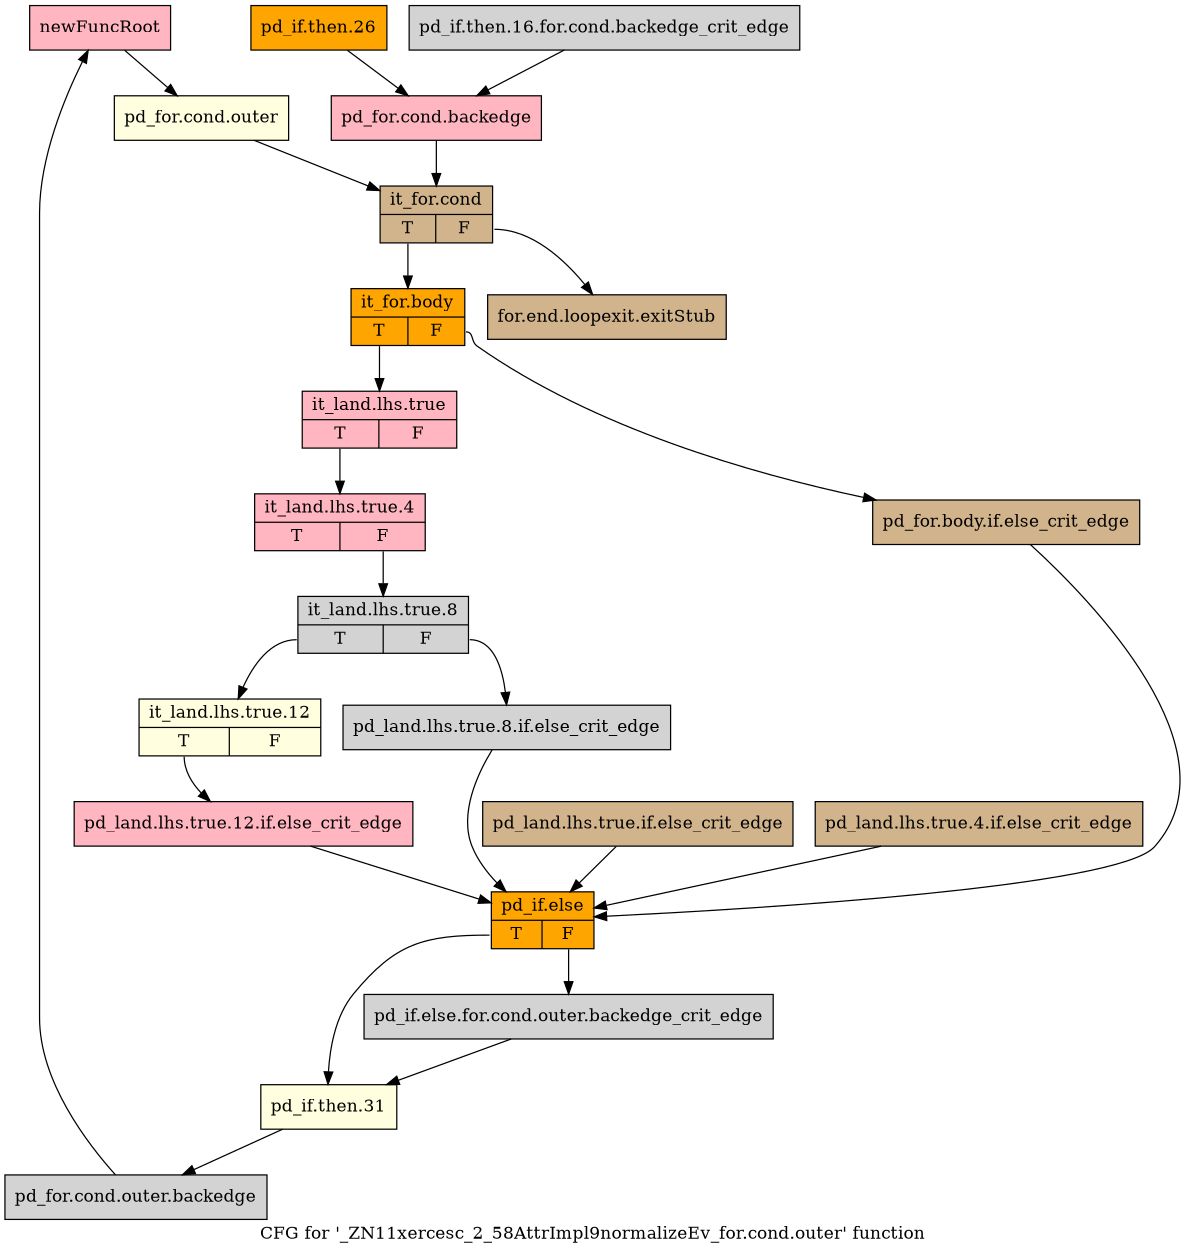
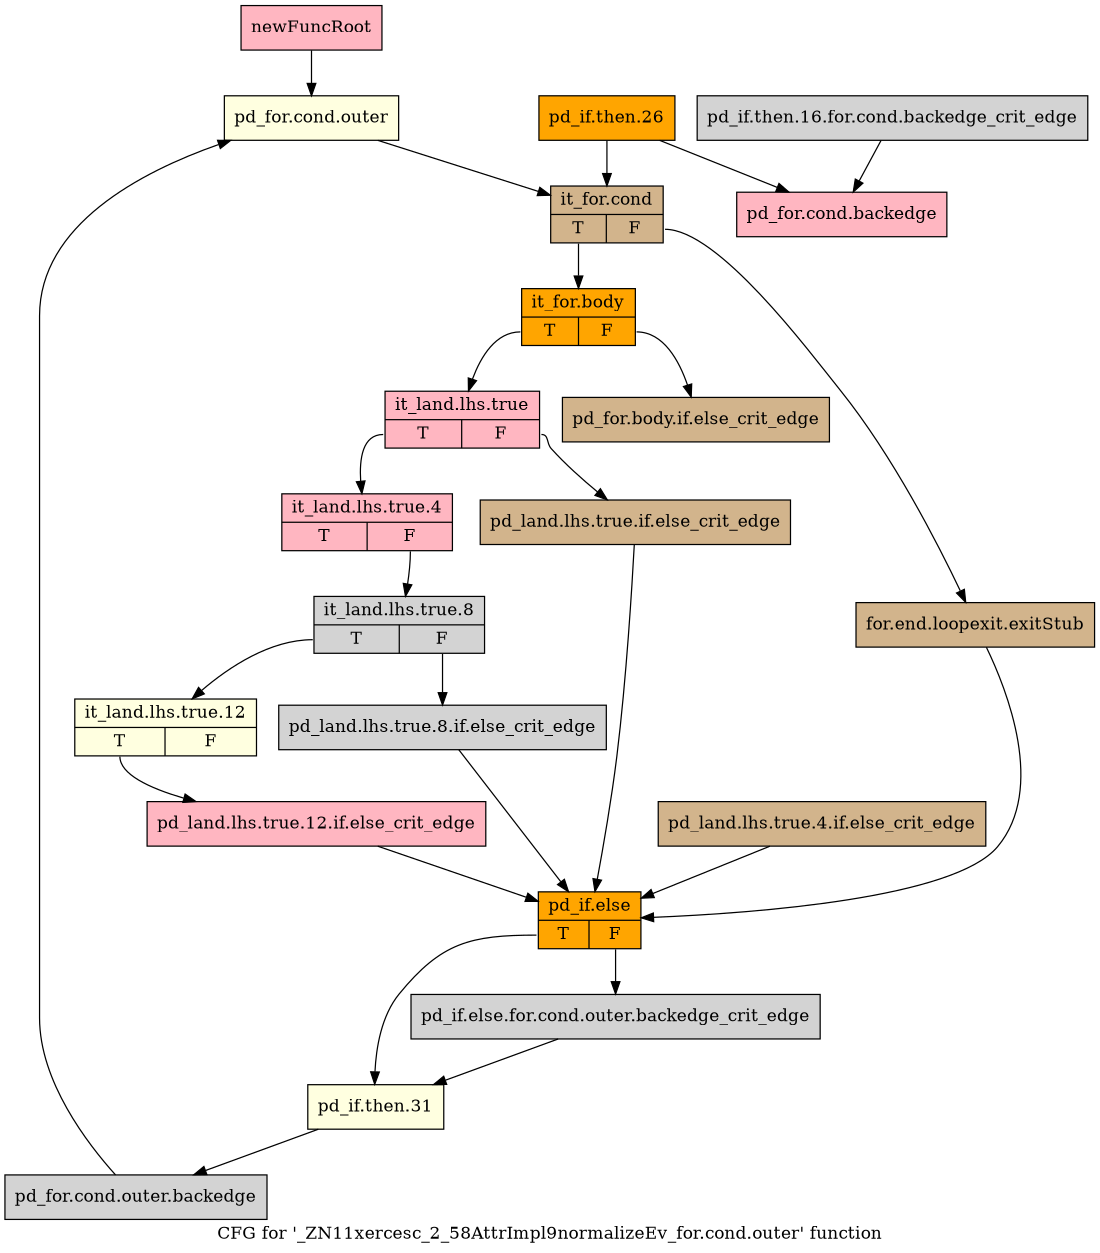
(436, 157) -> (607, 157)
none -> (567, 465)
(40, 625) -> (40, 624)
(1061, 876) -> (934, 881)
